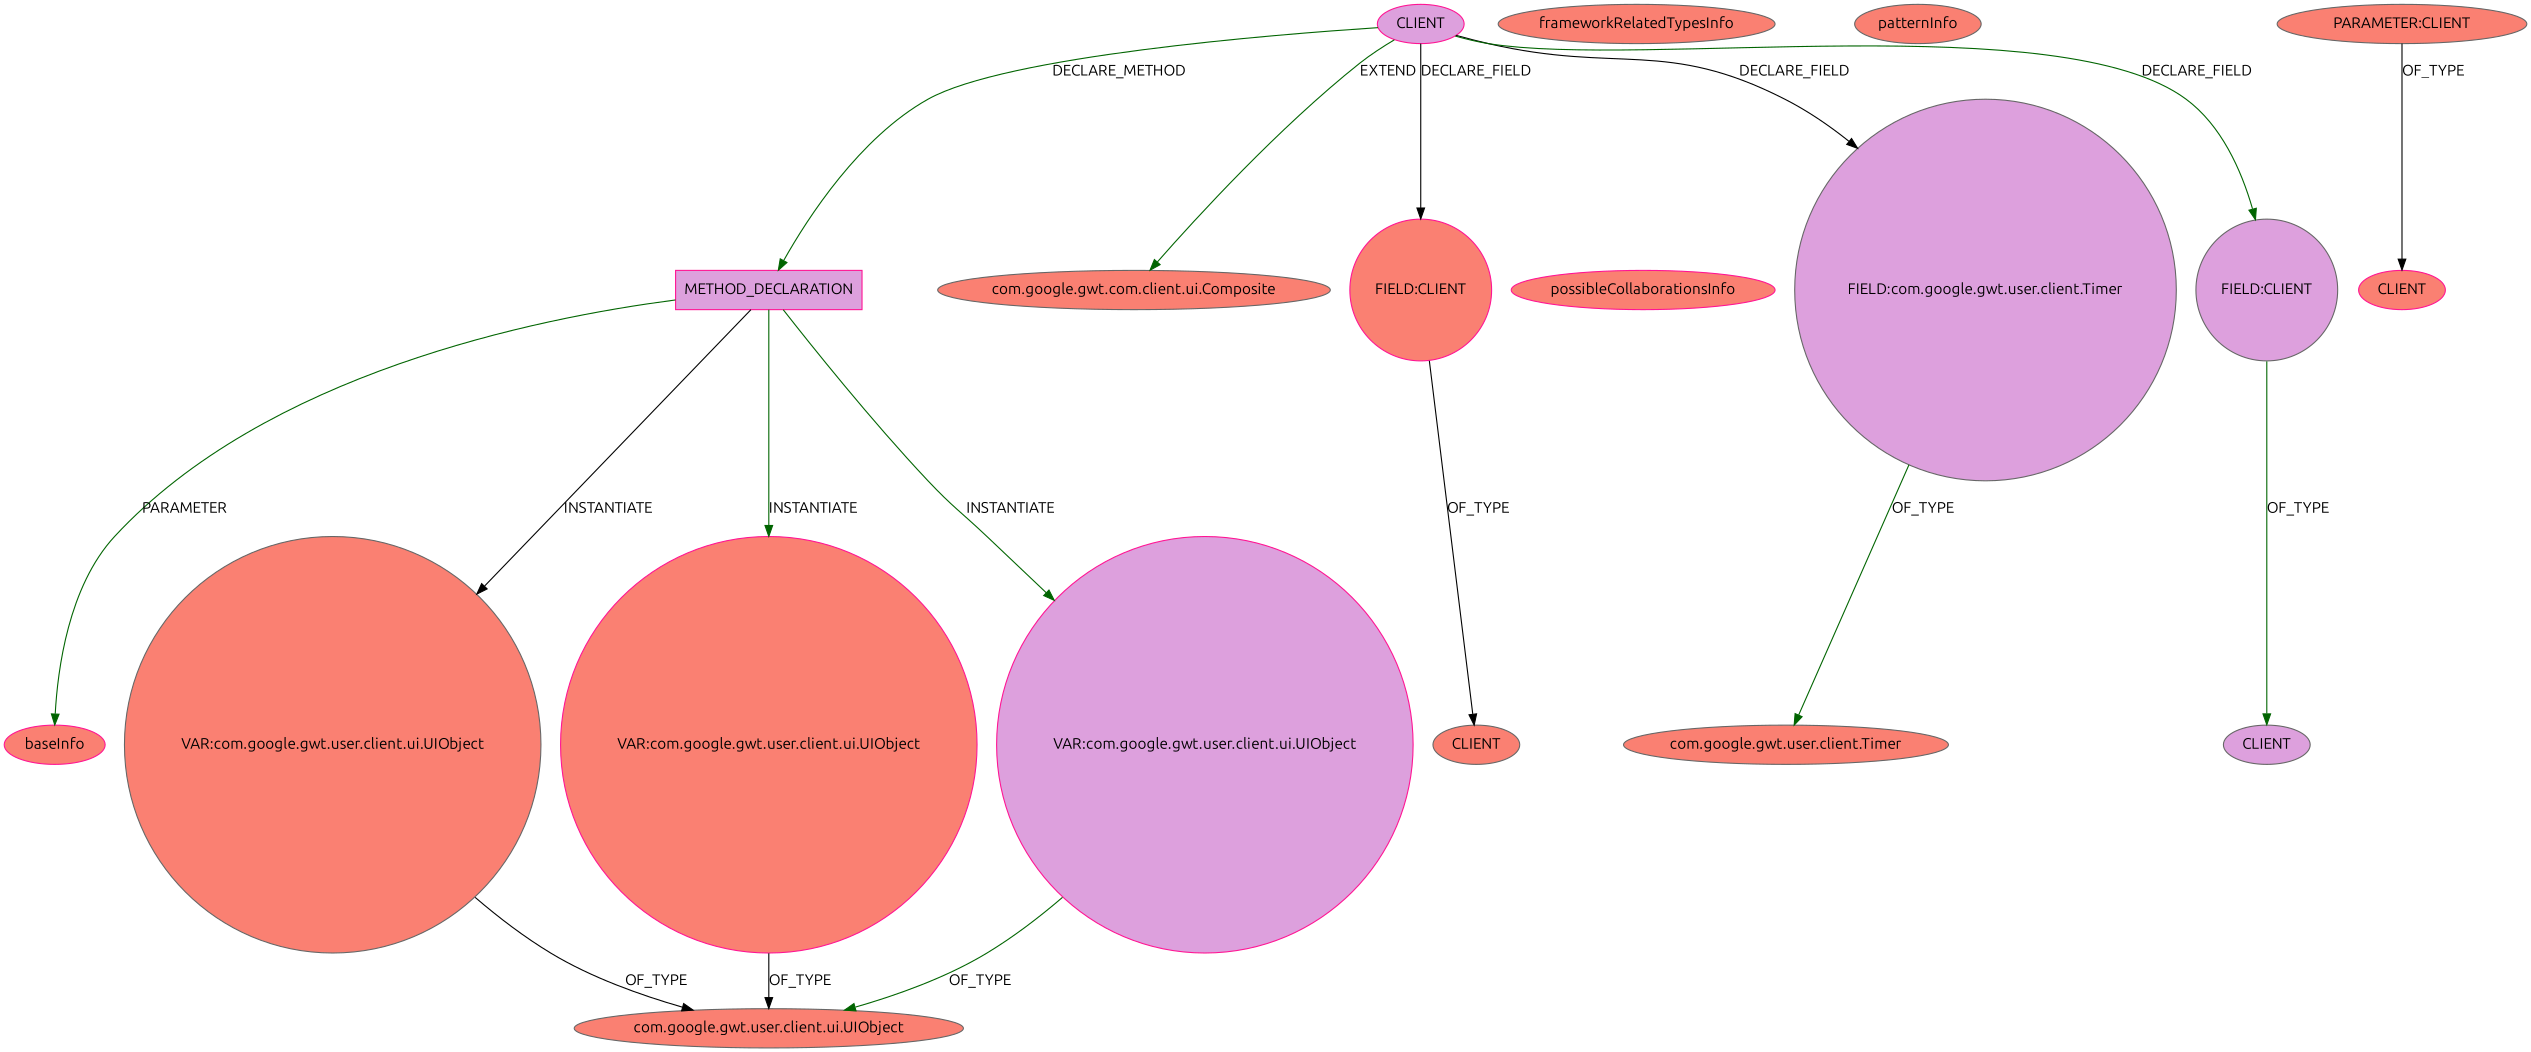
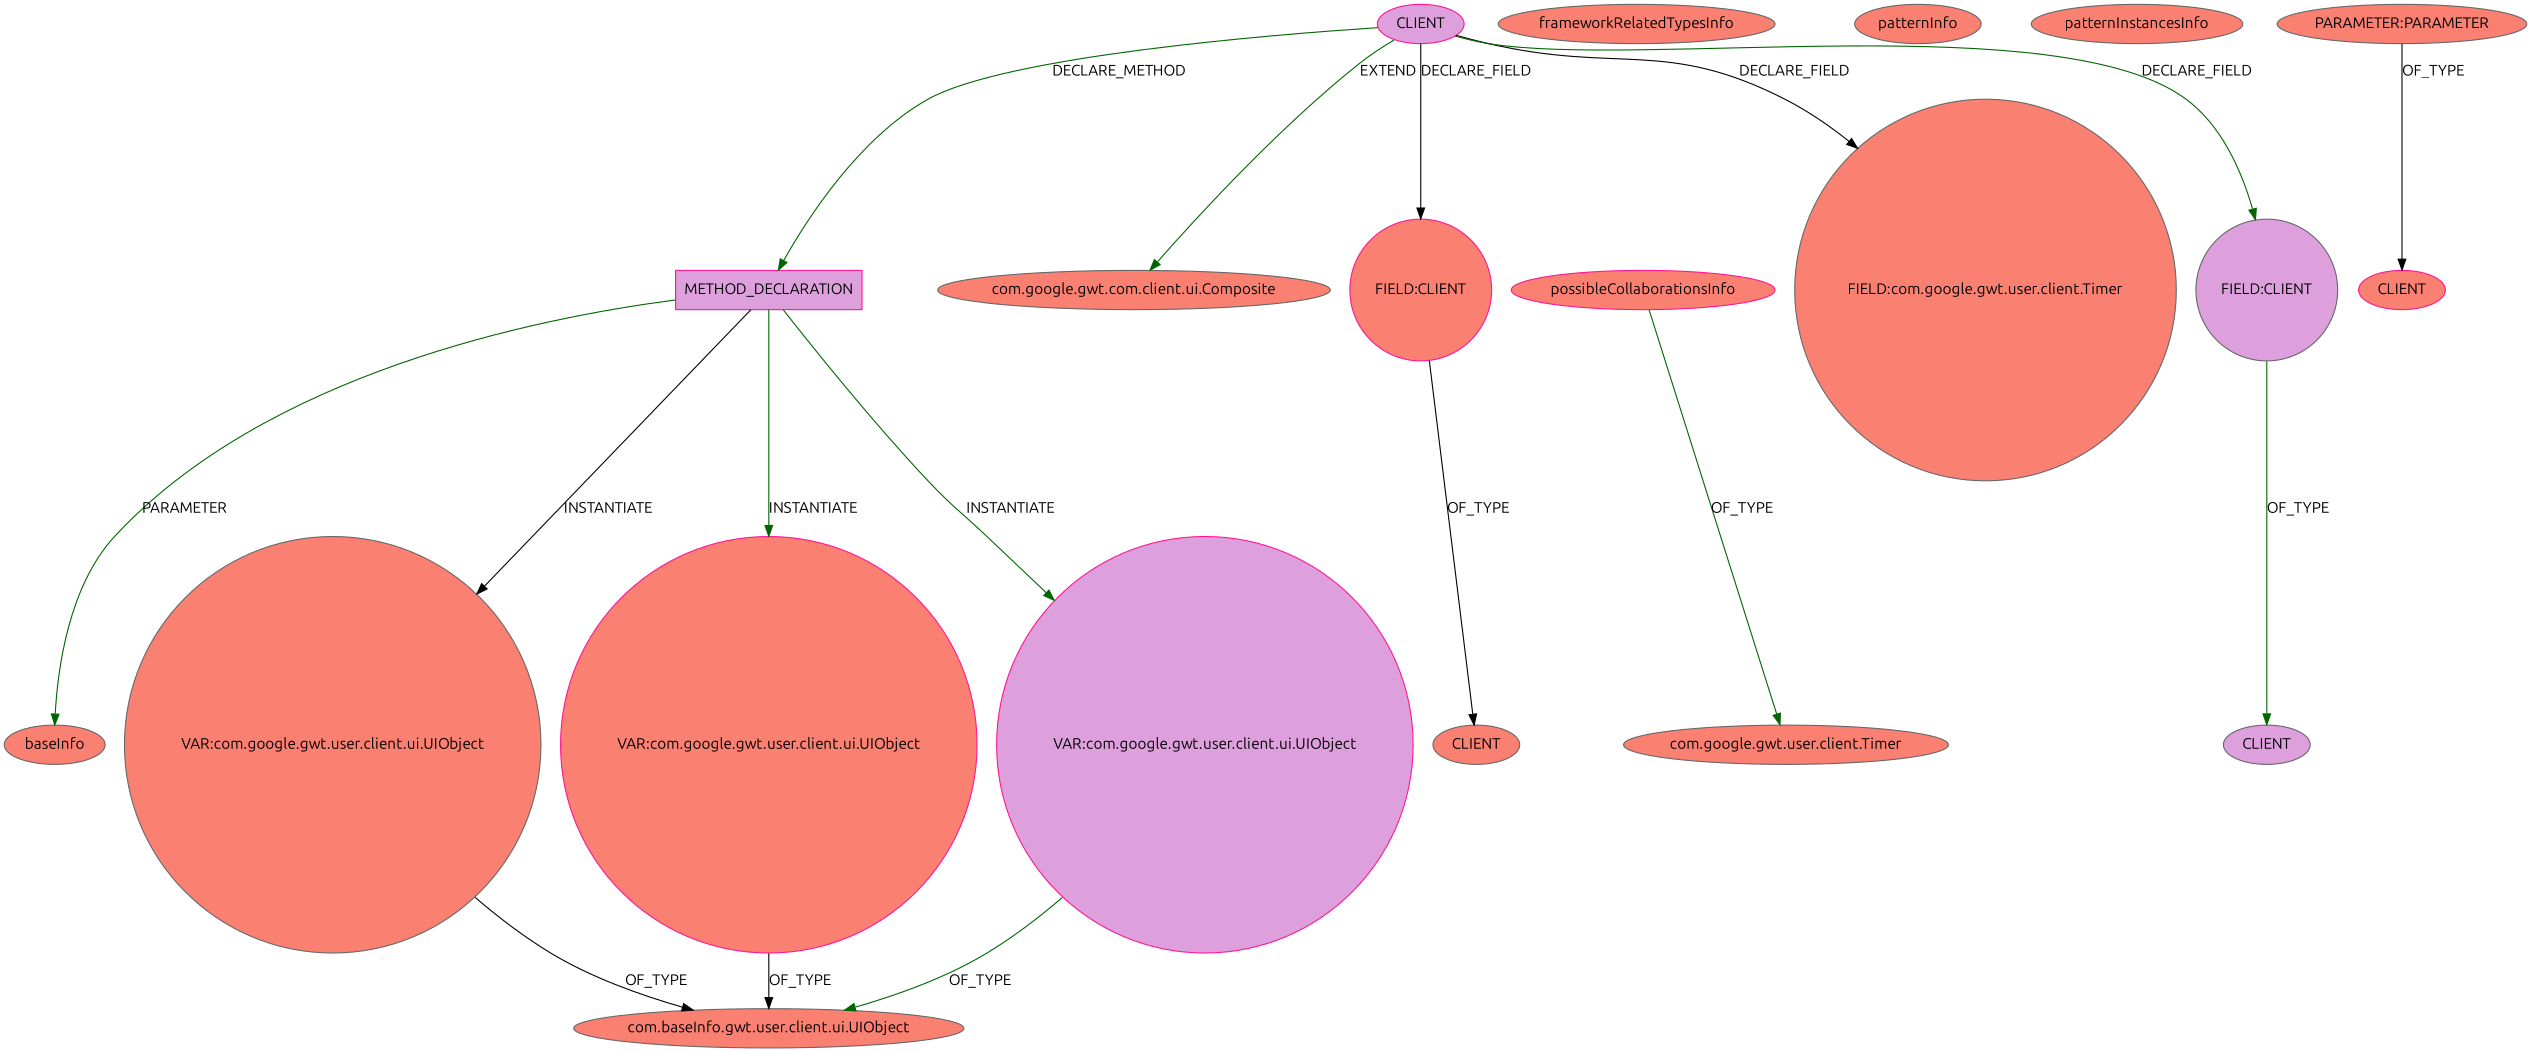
none -> (2137, 24)
(2402, 24) -> (2402, 24)
(1986, 290) -> (1986, 290)
(1854, 590) -> (1713, 512)
(55, 745) -> (55, 745)
(769, 1028) -> (769, 1028)
